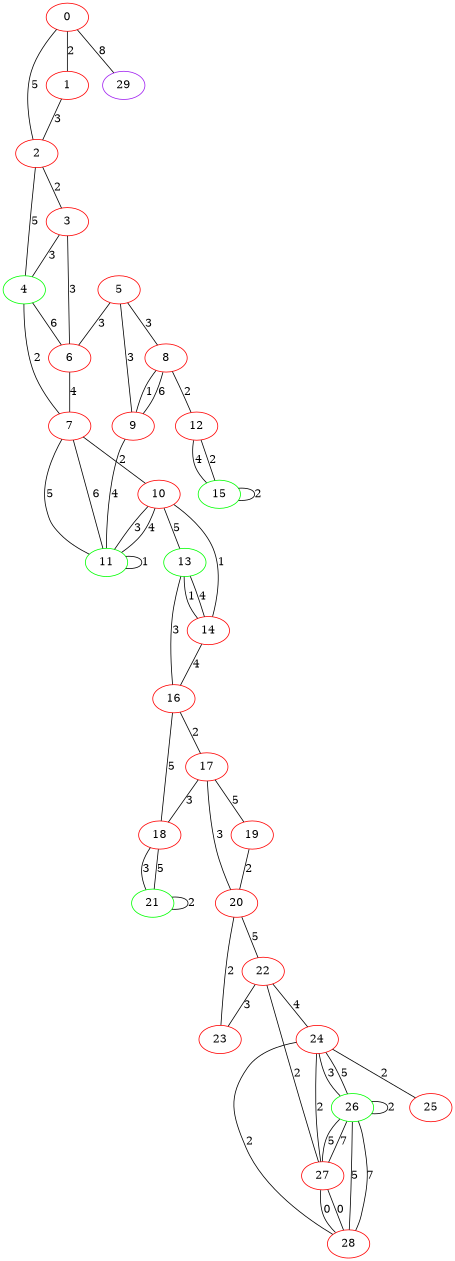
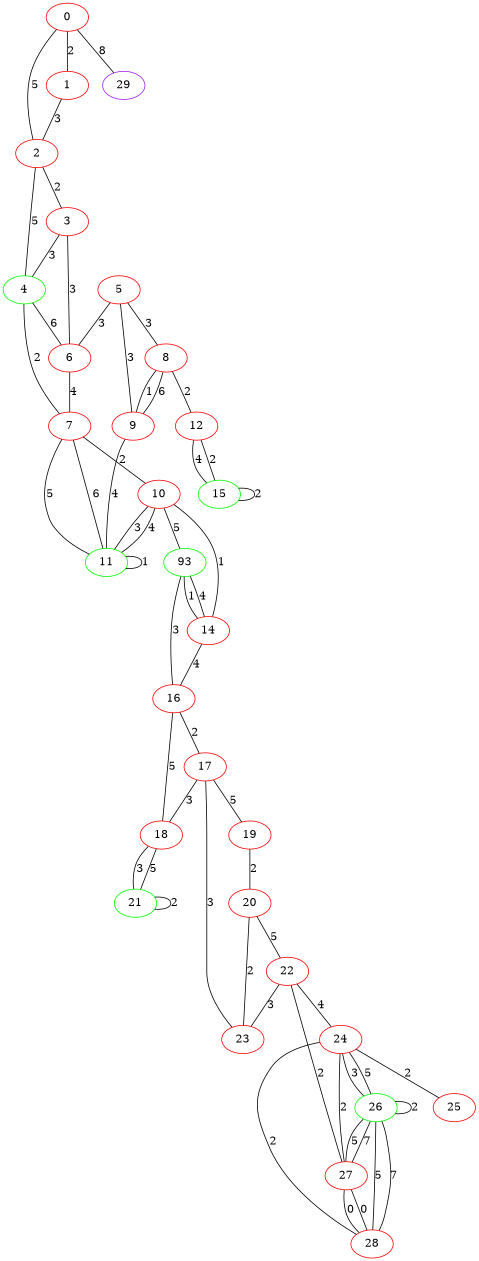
(185, 562) -> (185, 562)
(214, 837) -> (207, 908)
